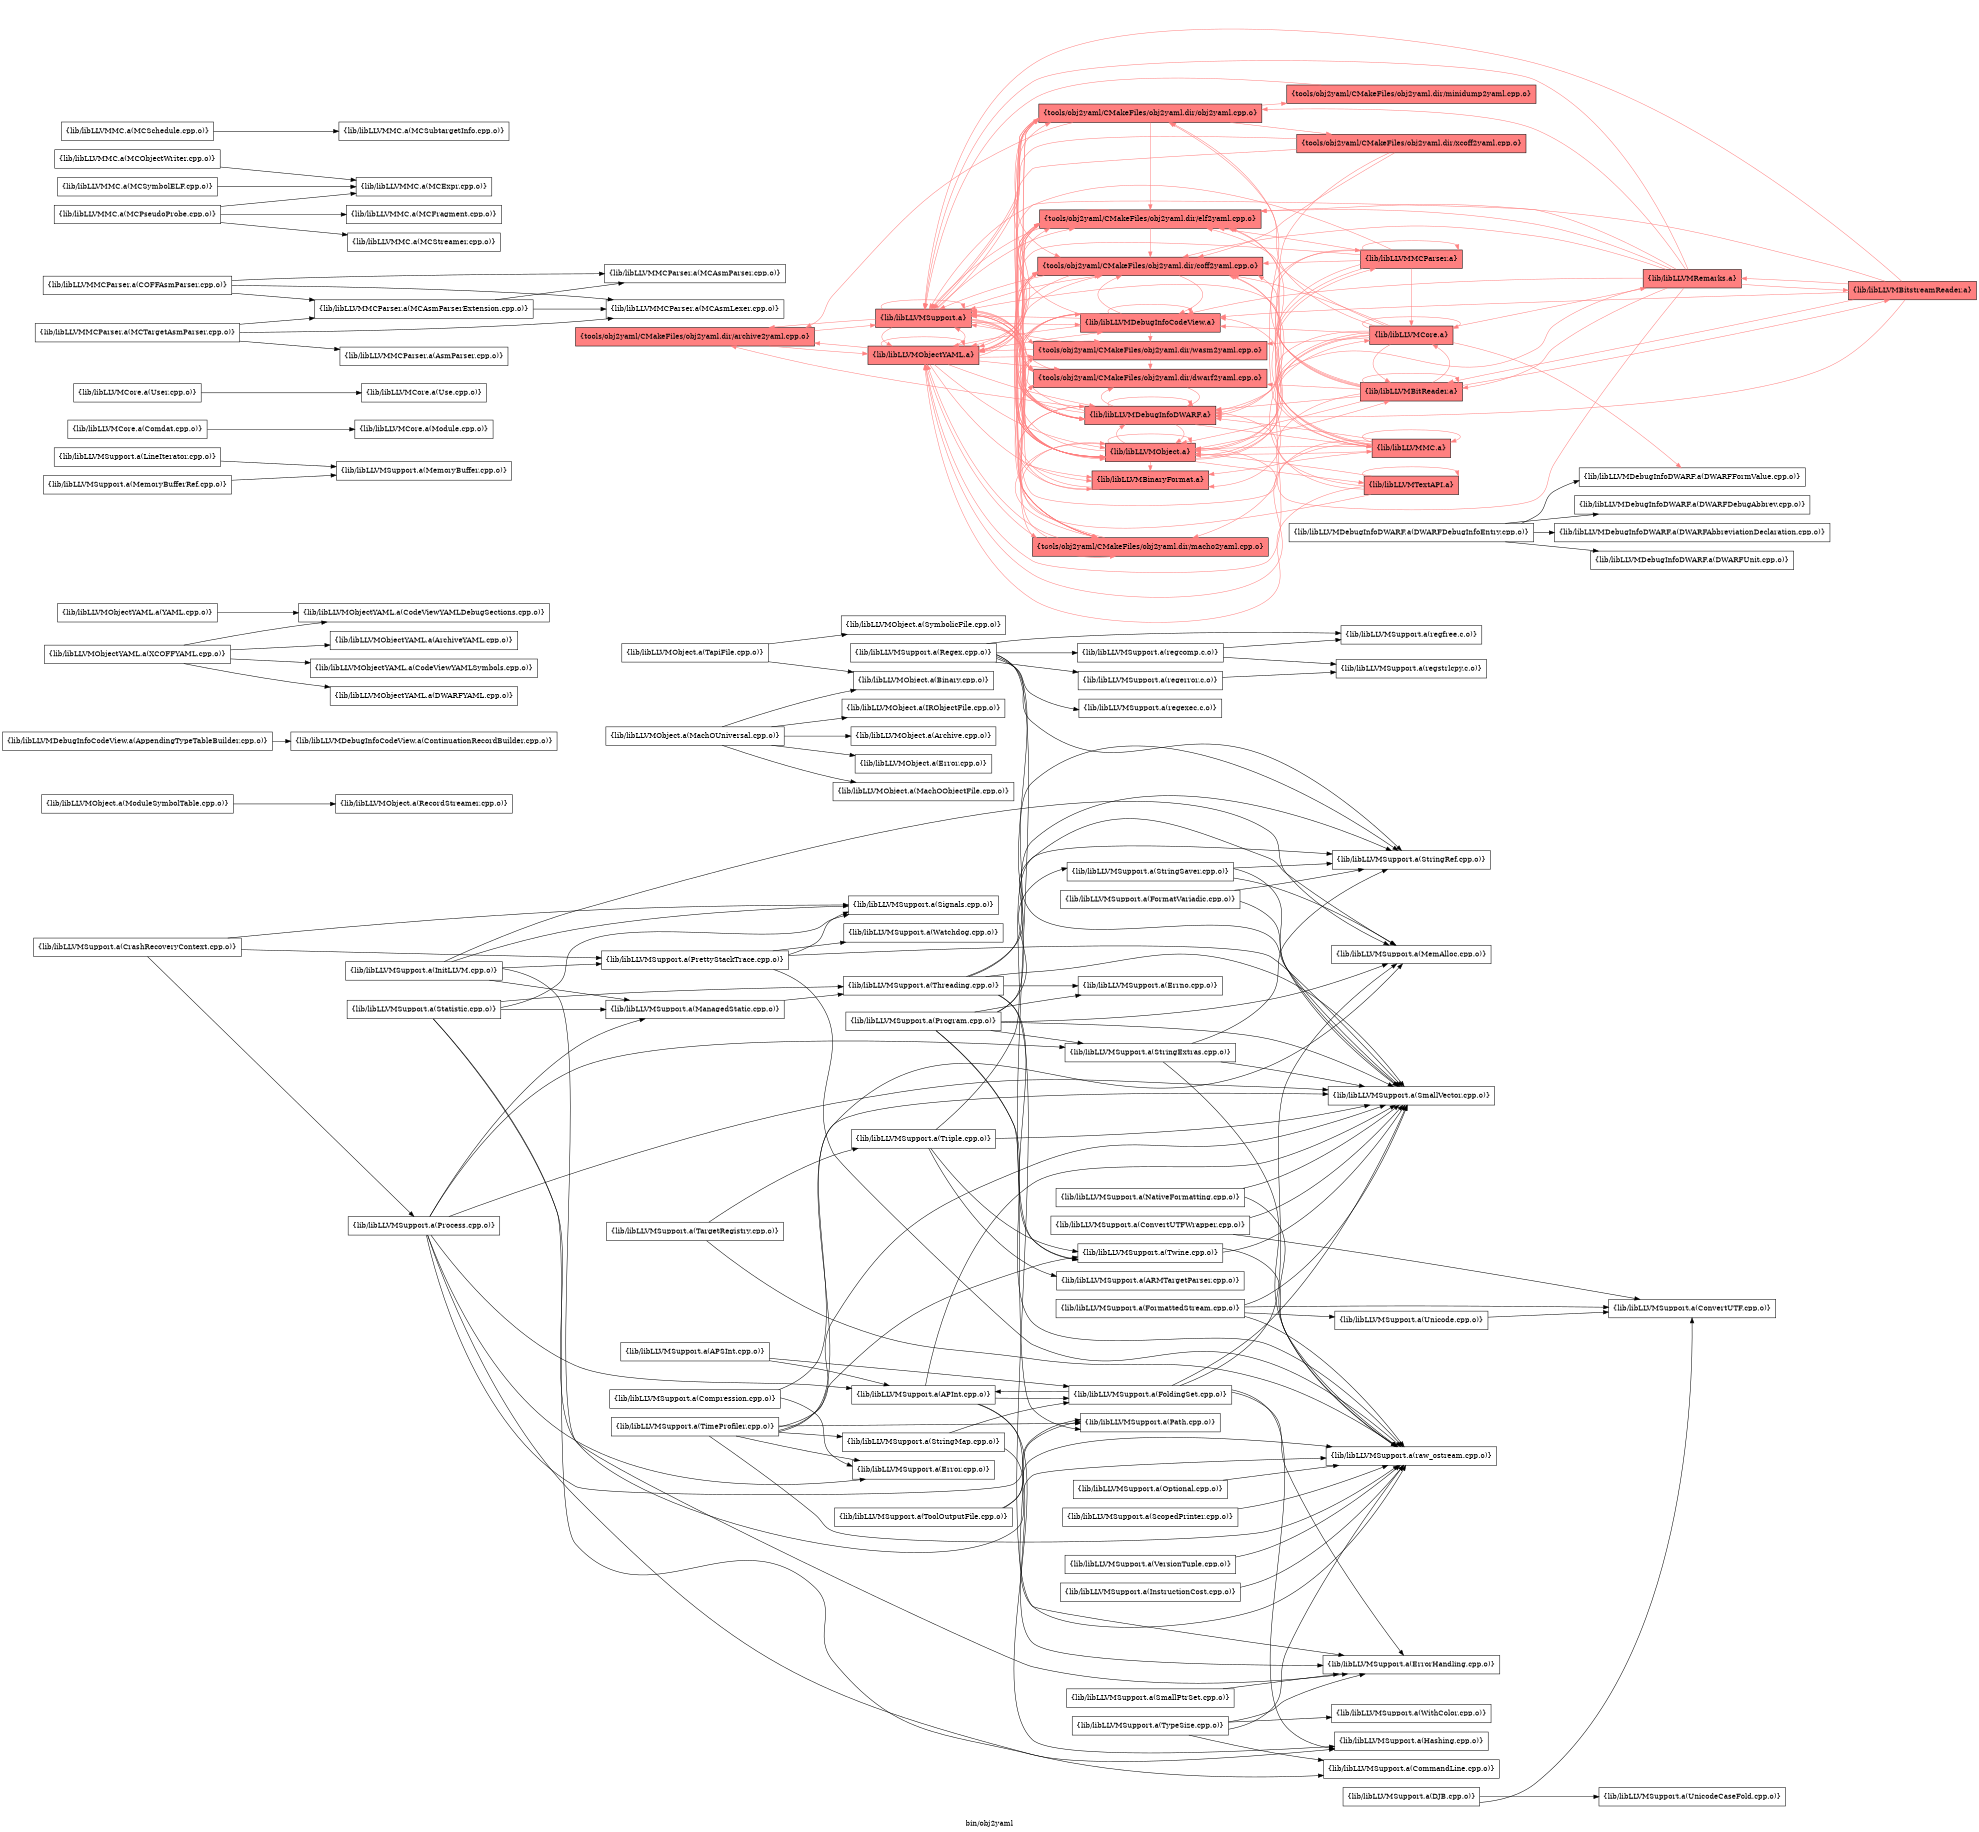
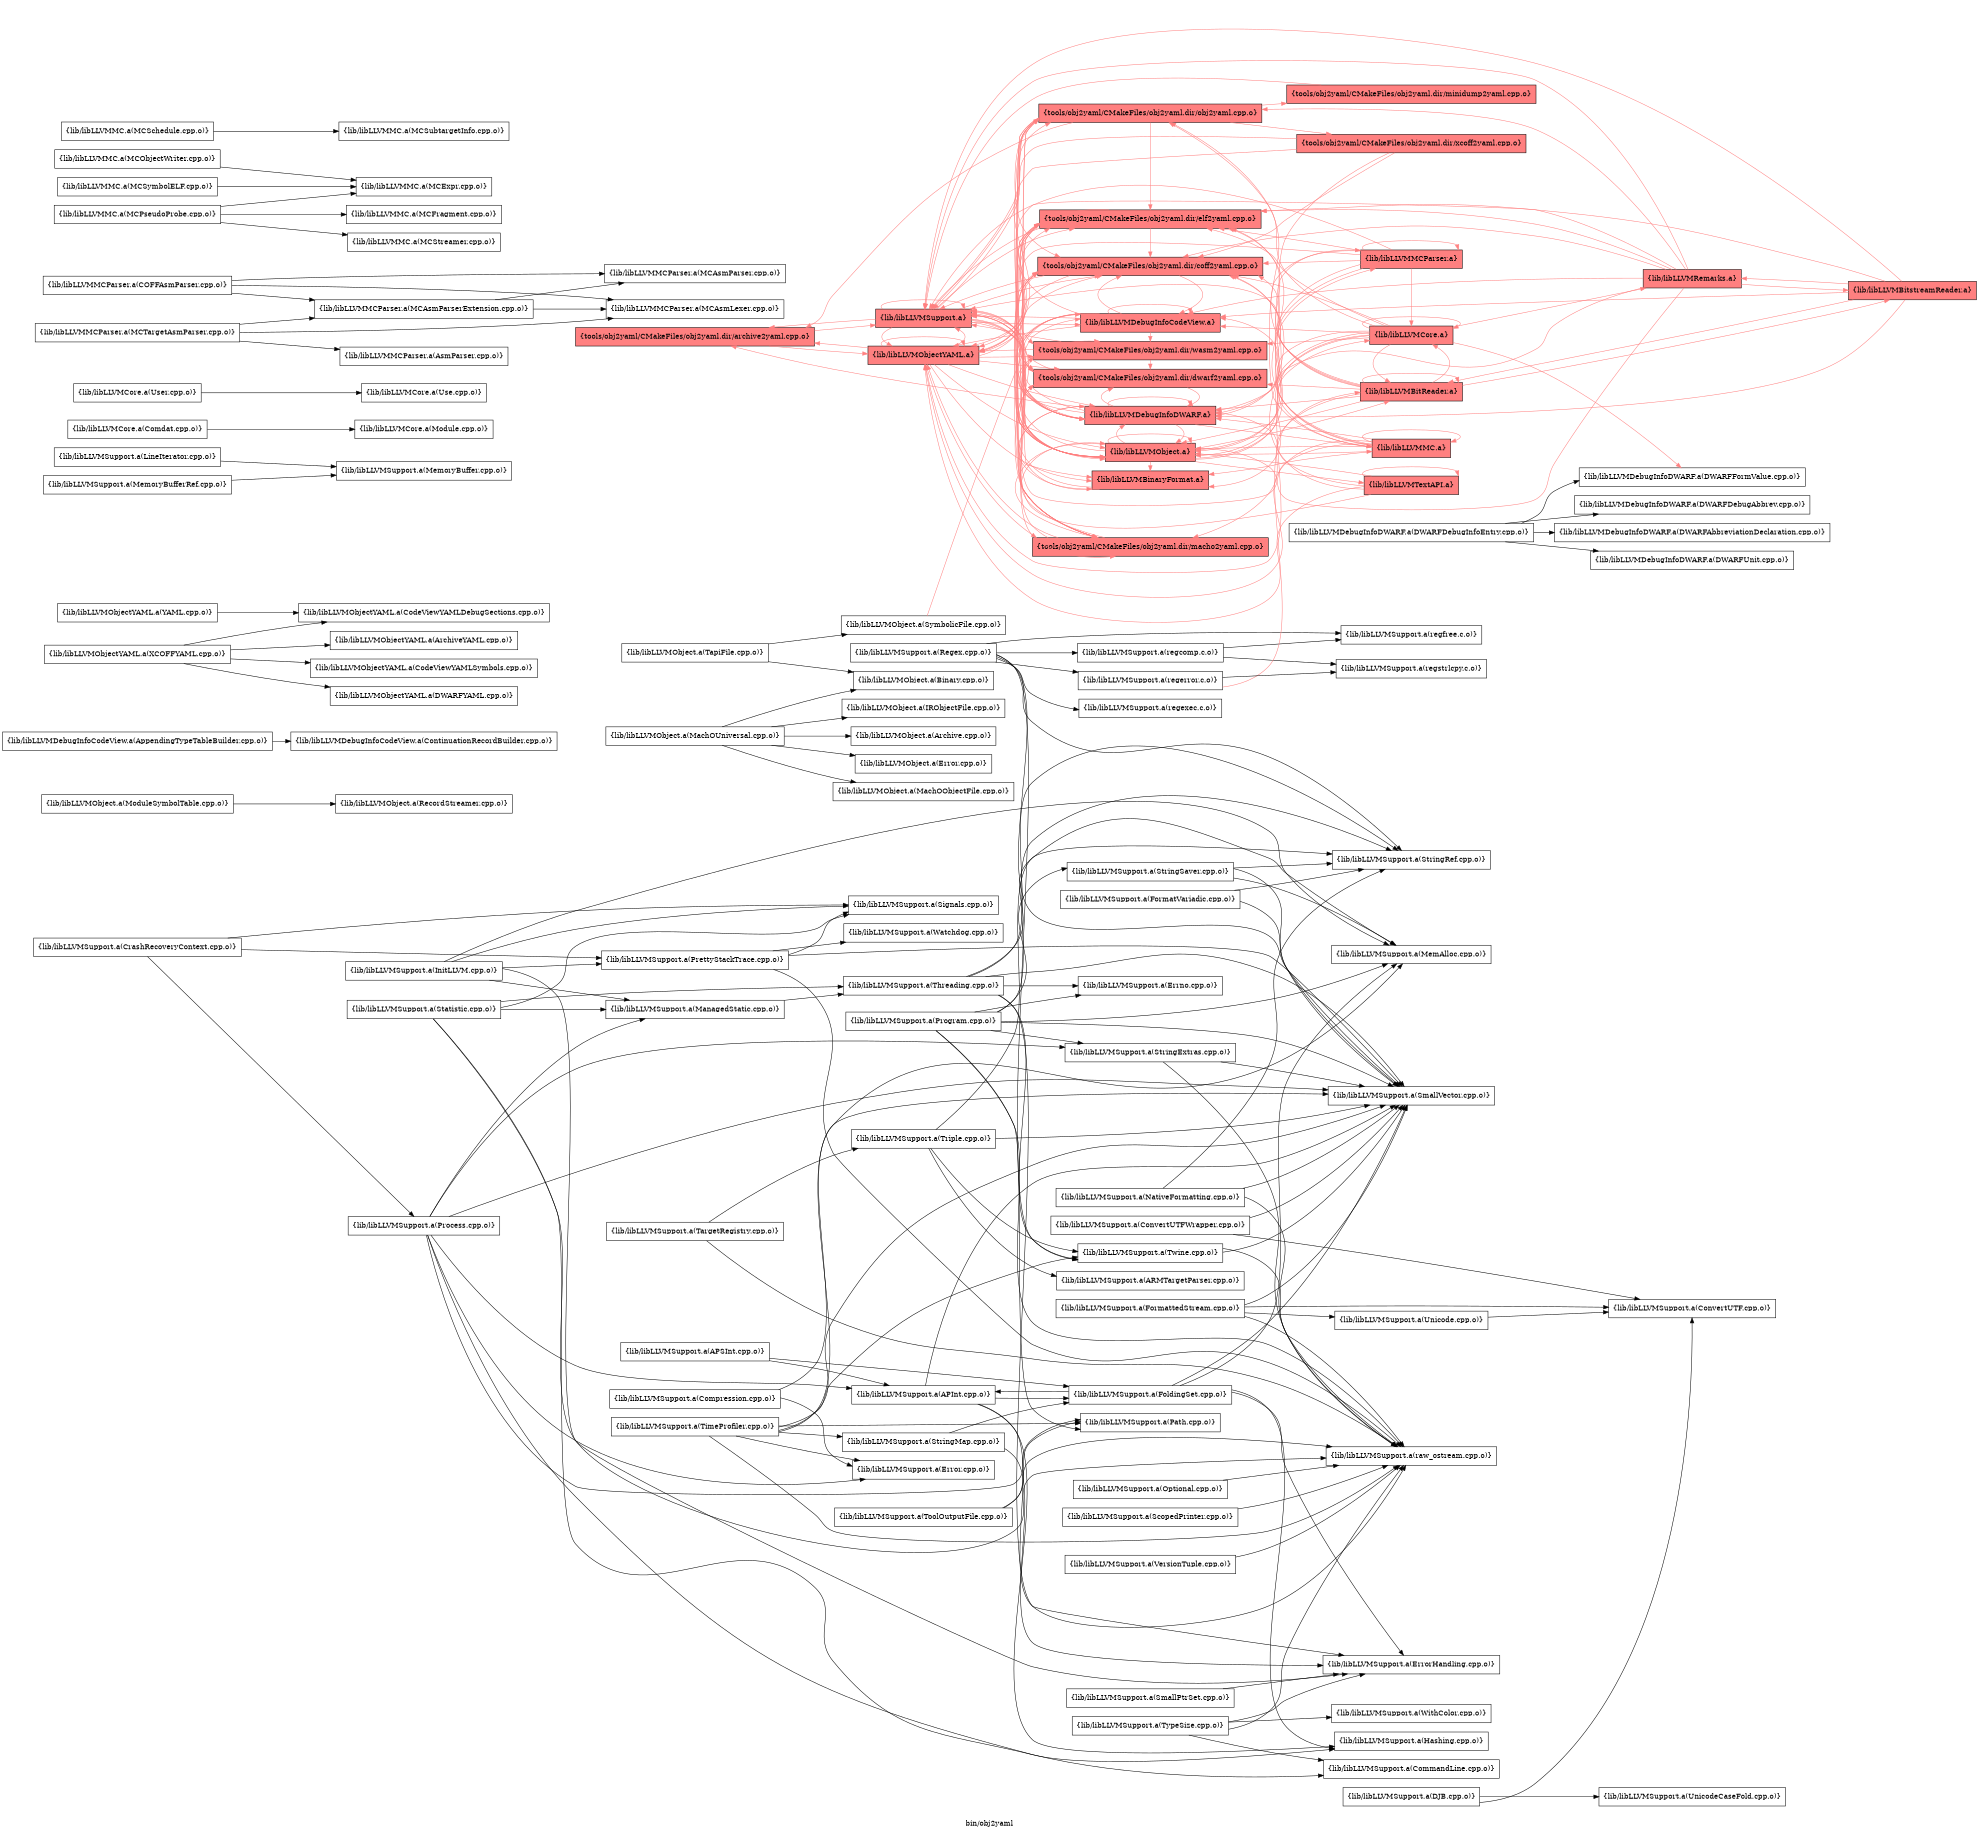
(1566, 339) -> (1282, 589)
(1035, 341) -> (985, 453)
none -> (1018, 401)
(1278, 969) -> (1277, 1025)
(1150, 1592) -> none
